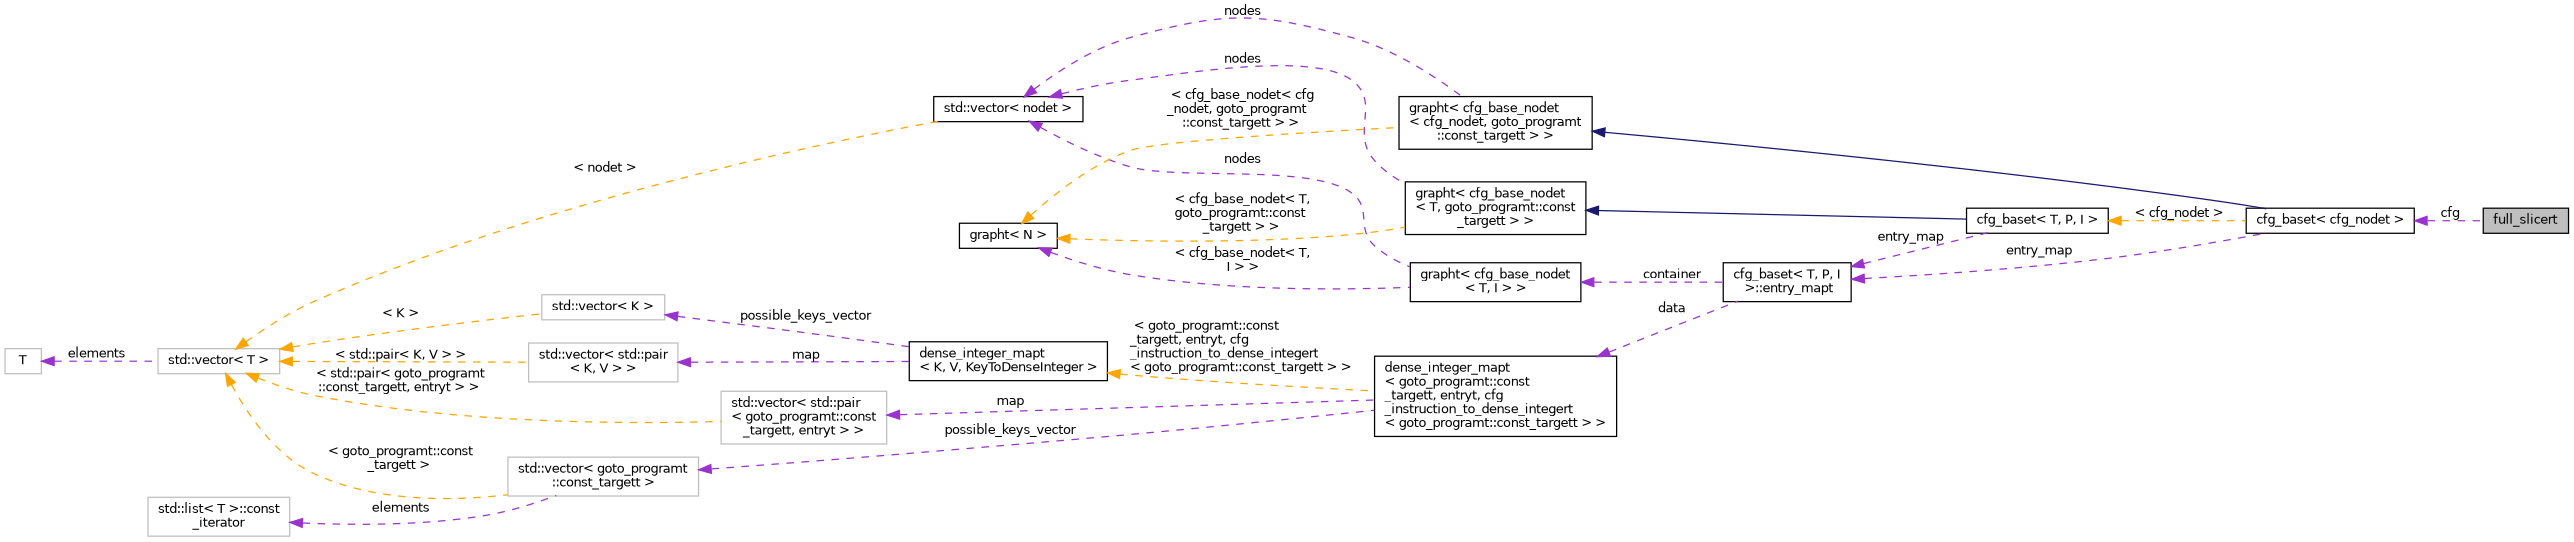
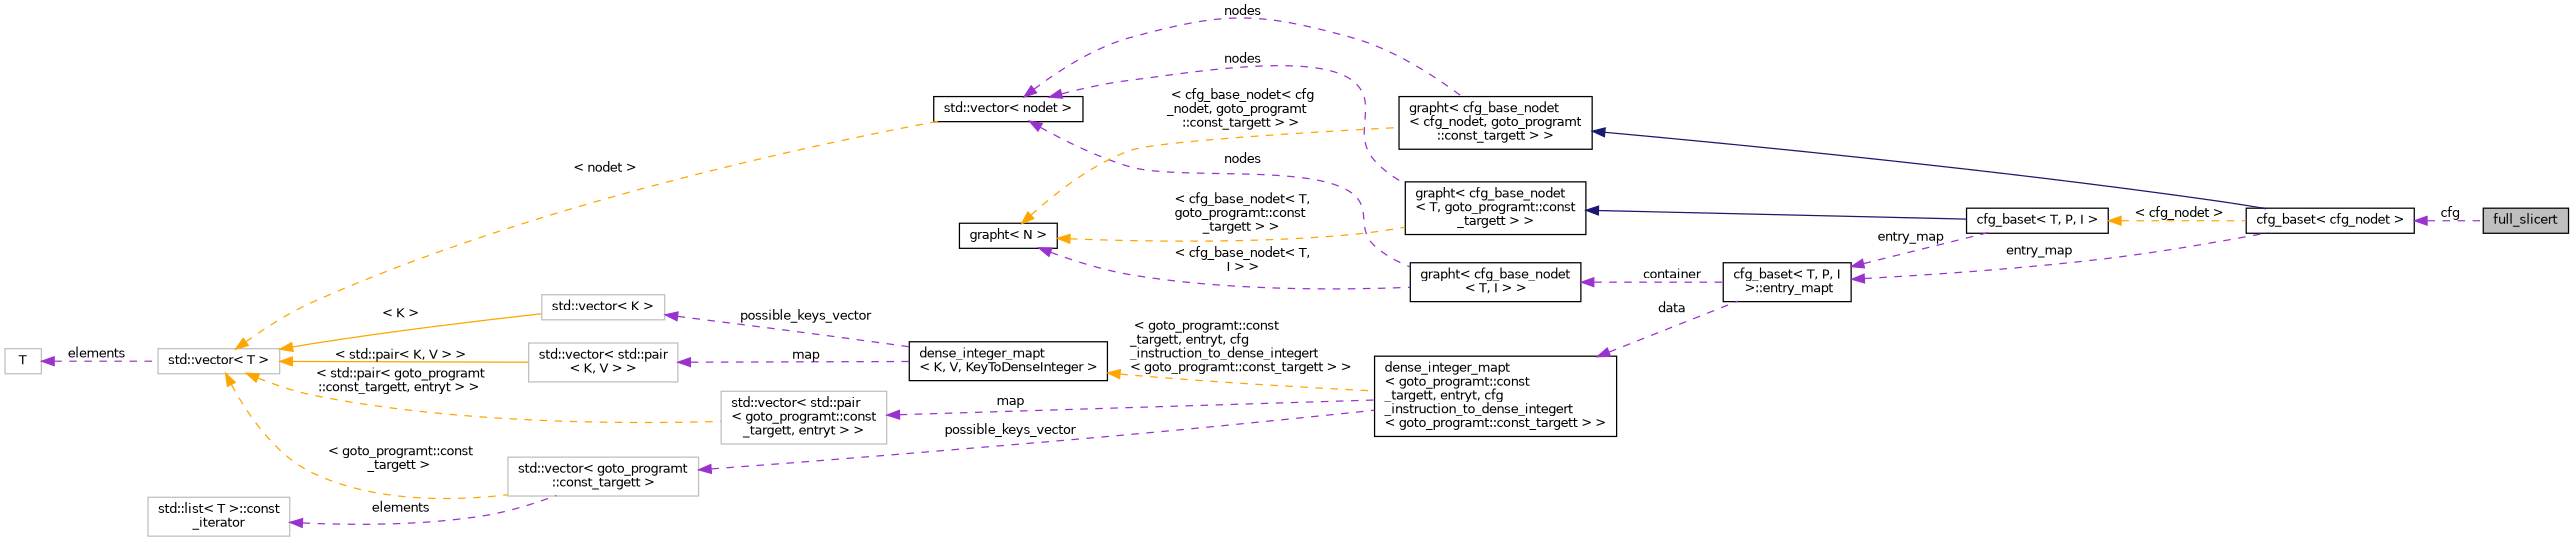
(417, 329) -> (417, 329)
(410, 362) -> (410, 362)
